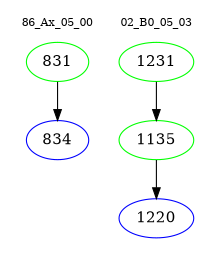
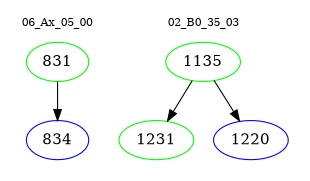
(58, 23) -> (58, 23)
(156, 23) -> (204, 23)
(156, 96) -> (183, 96)
